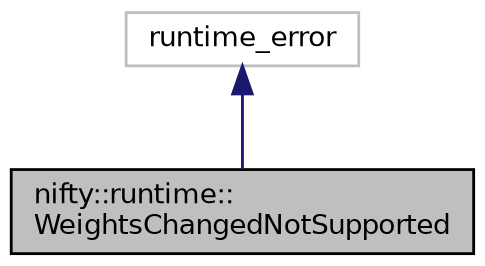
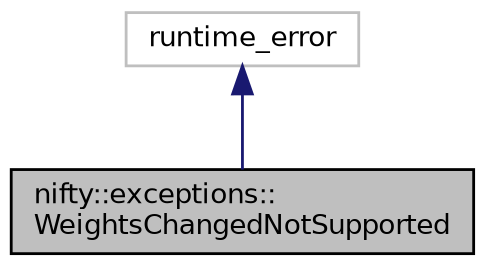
(242, 212) -> (242, 212)
